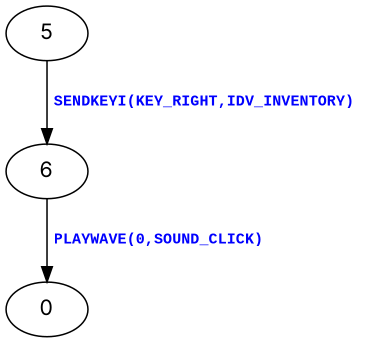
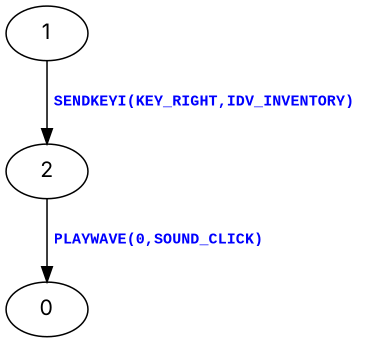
(47, 33) -> (47, 33)
(47, 171) -> (47, 171)
